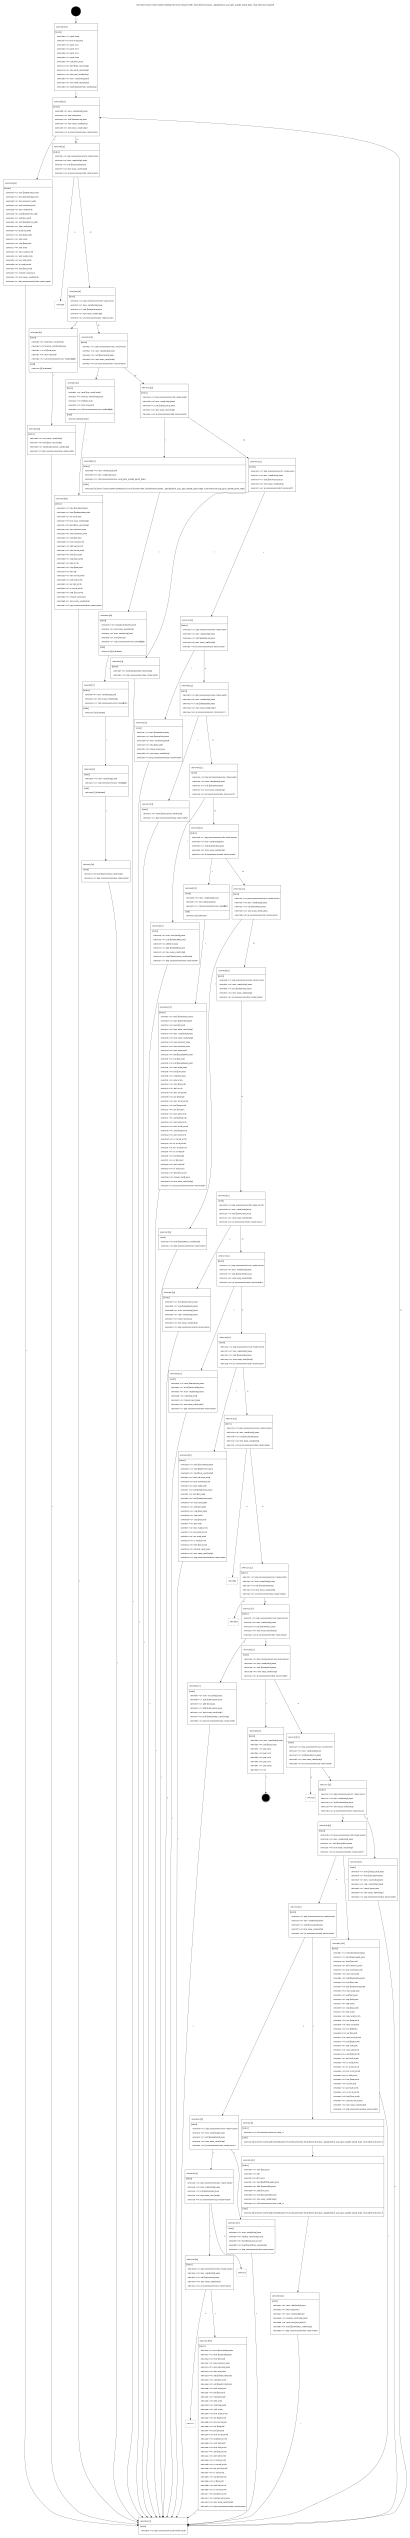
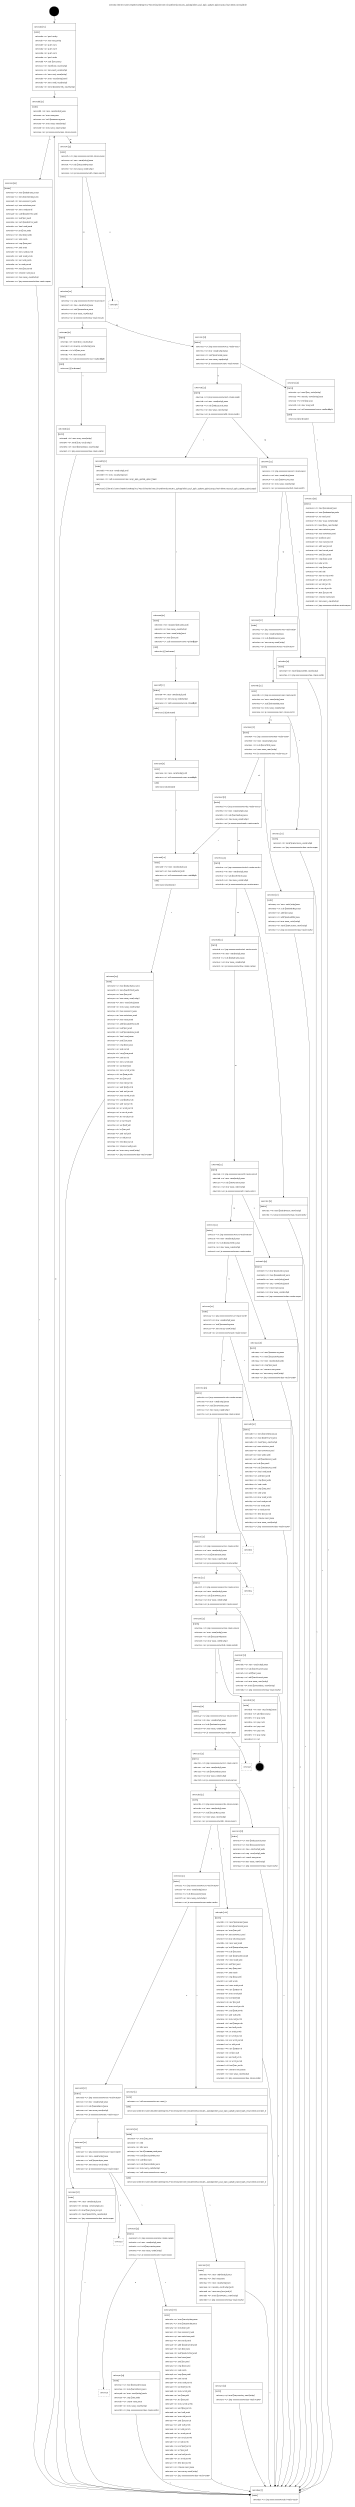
(178, 683) -> none
(106, 828) -> (175, 822)
